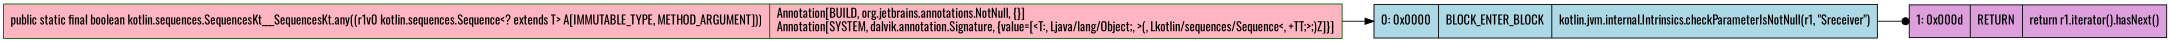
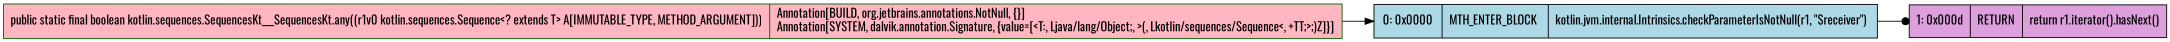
(1495, 21) -> (1493, 21)
